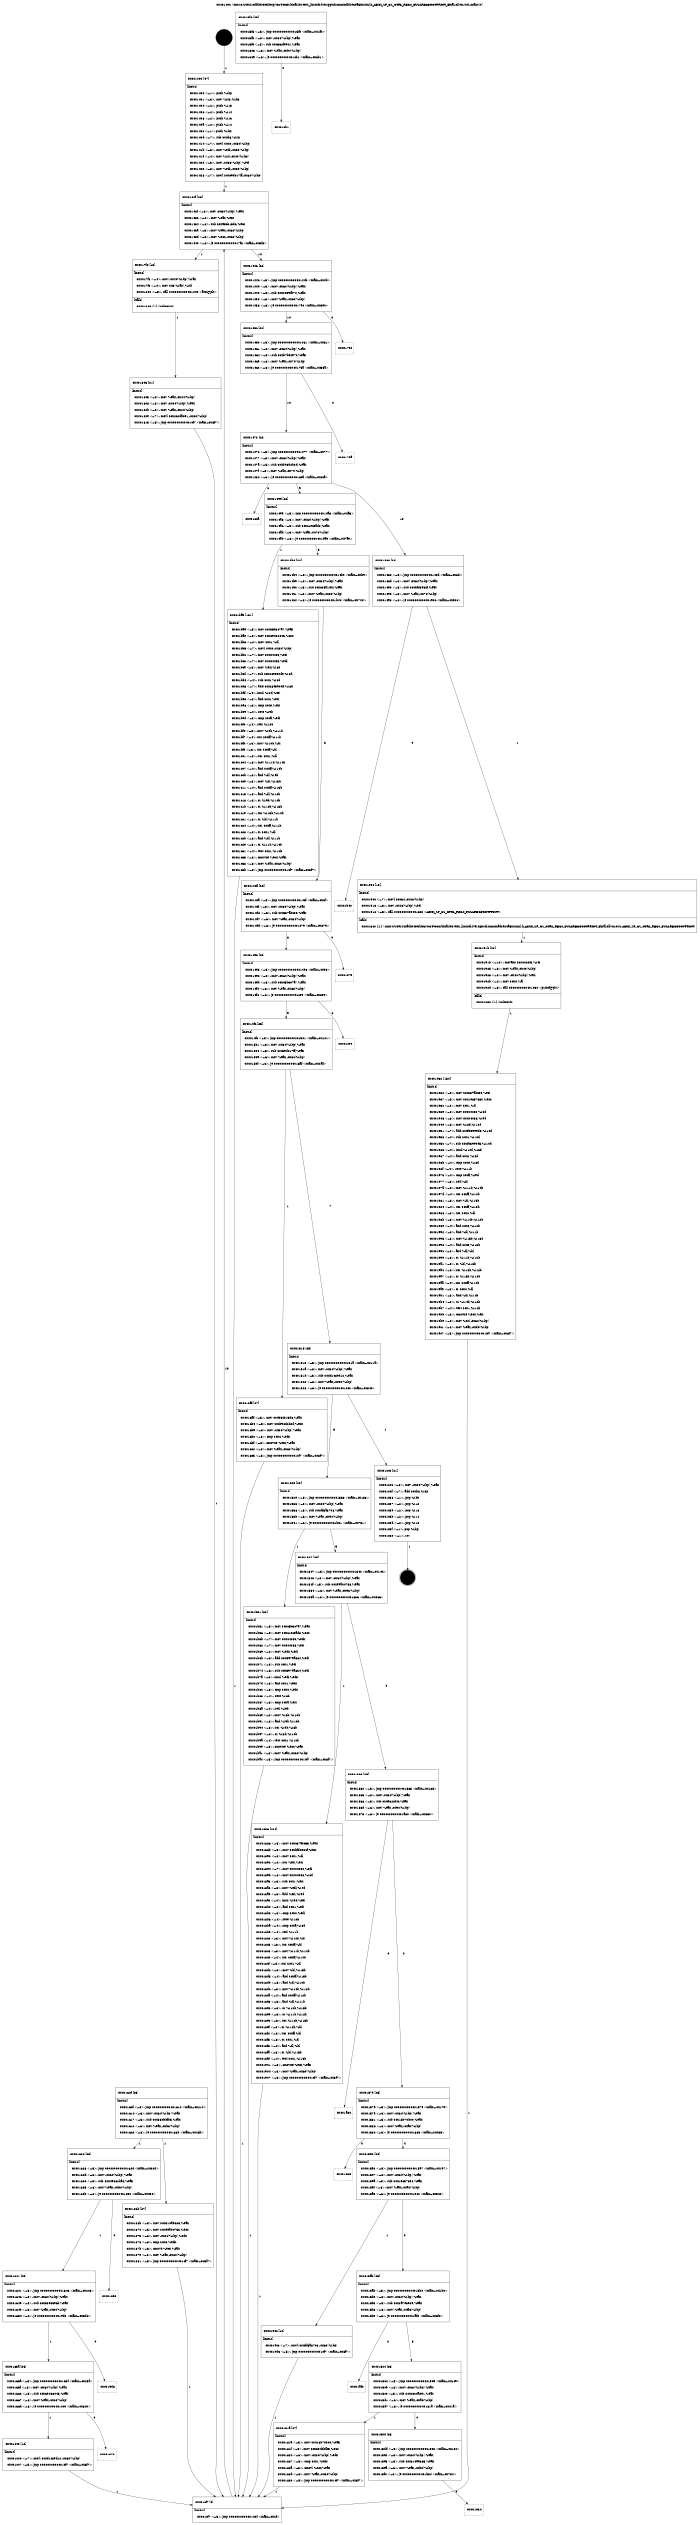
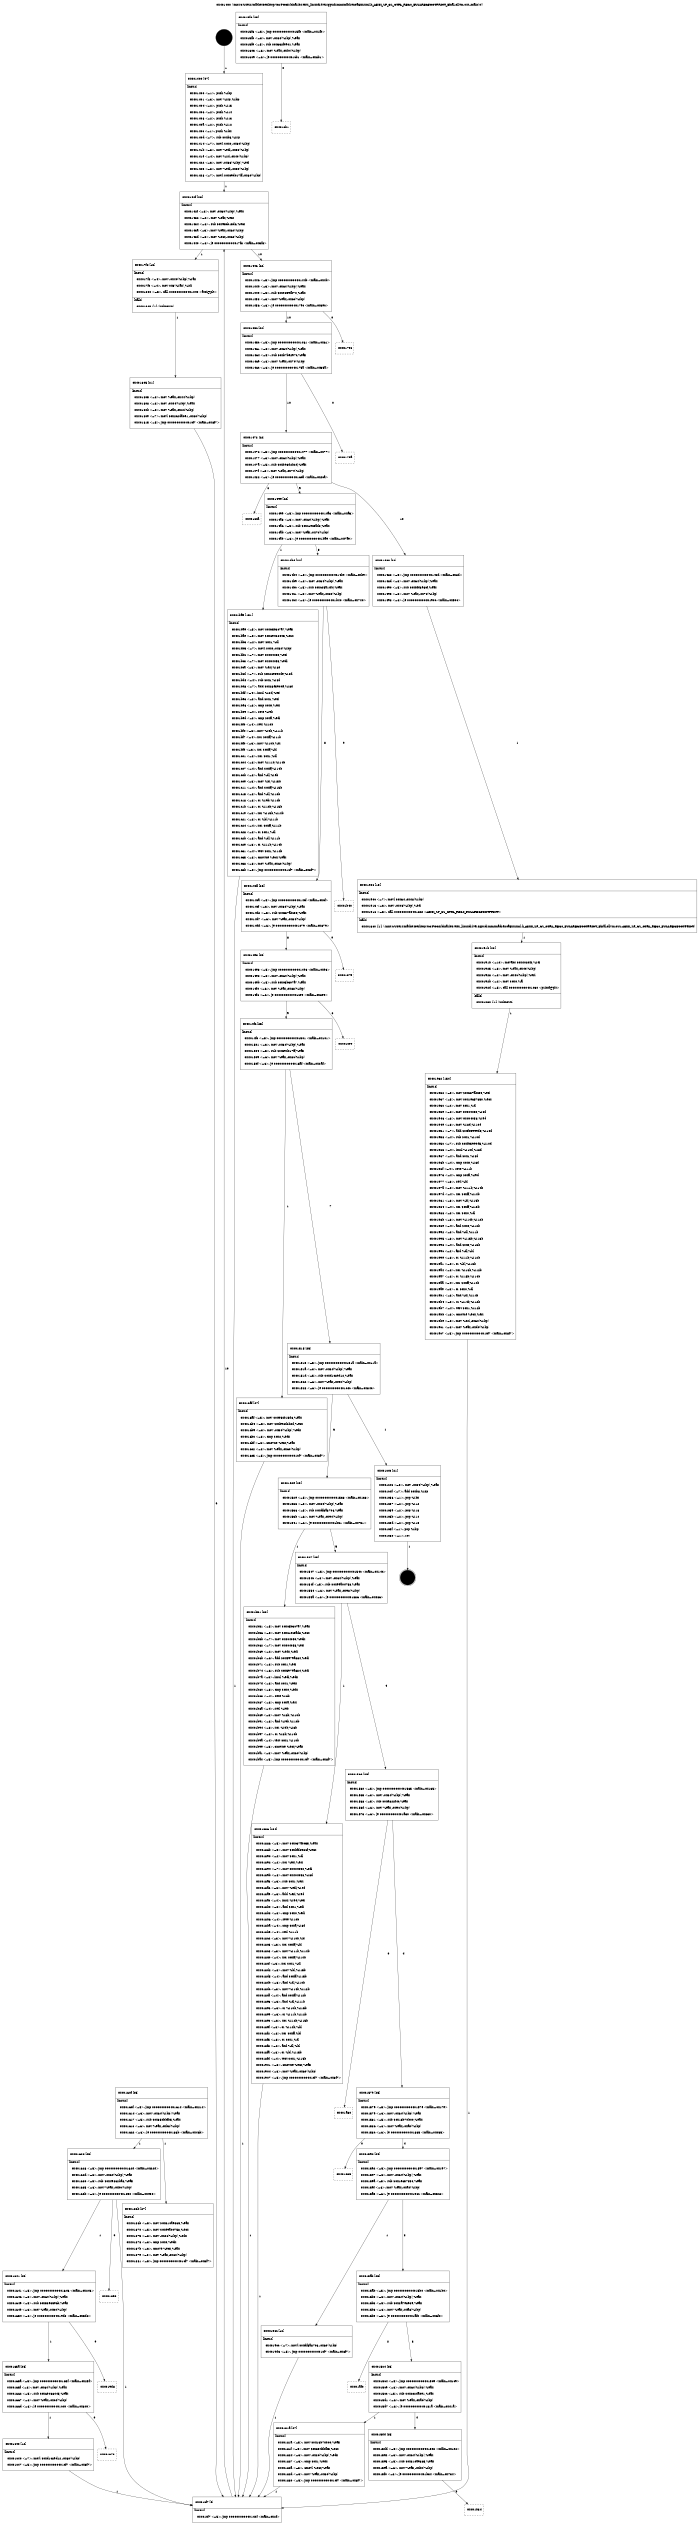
(379, 752) -> (336, 752)
(216, 1504) -> (216, 1504)
(188, 2386) -> (124, 2373)
